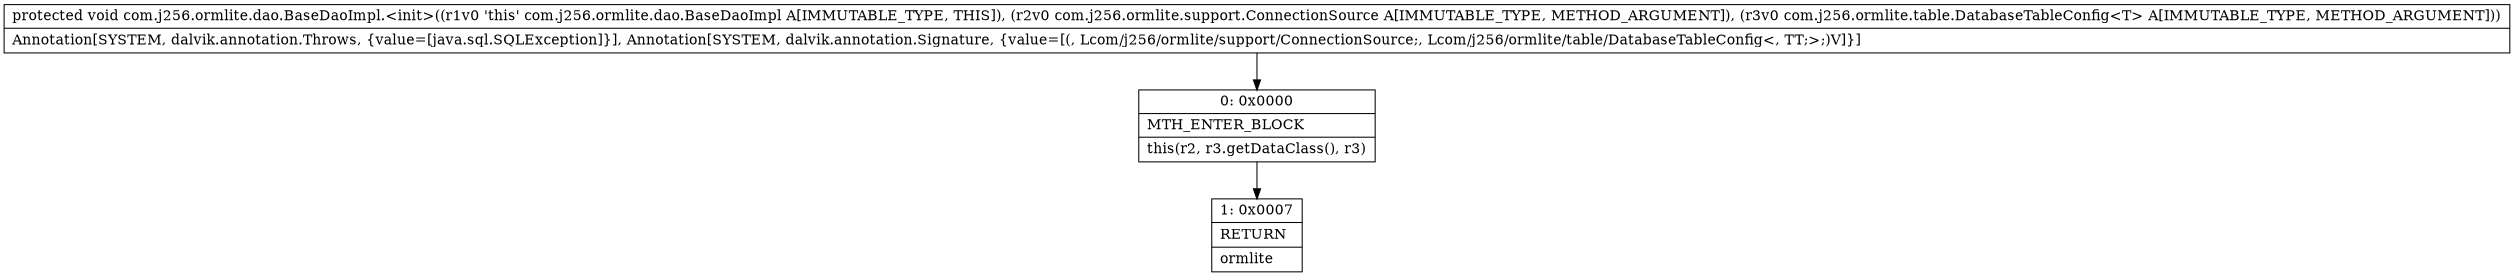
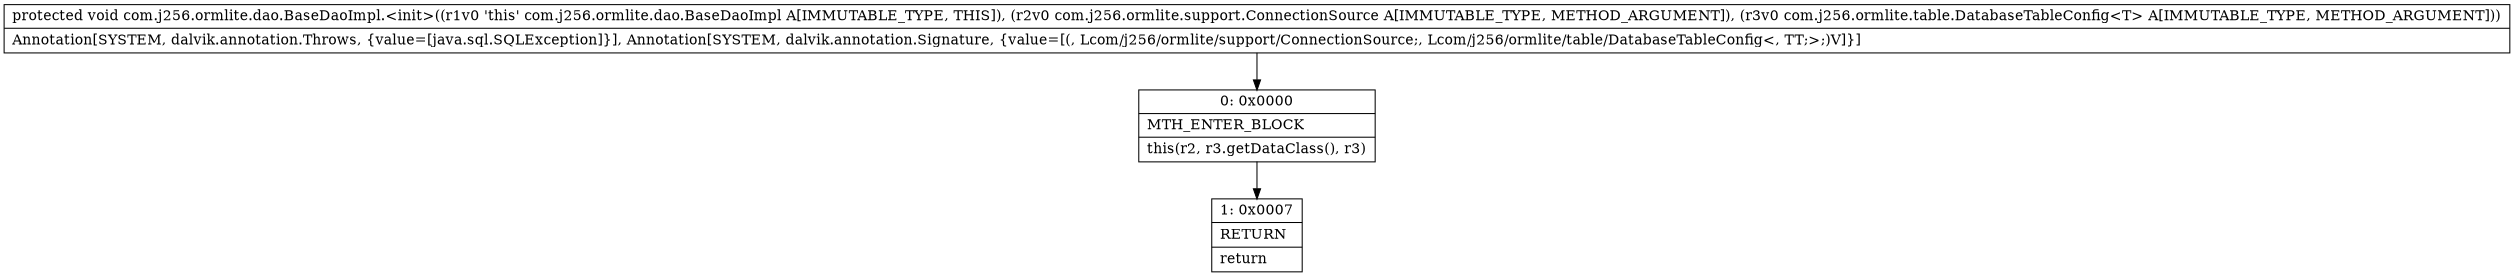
(1247, 259) -> (1244, 259)
